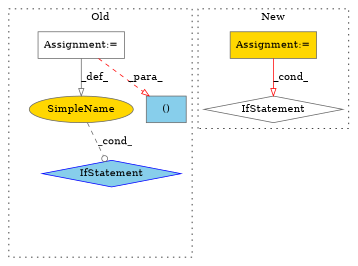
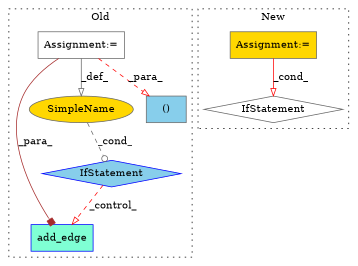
none -> (62, 238)
